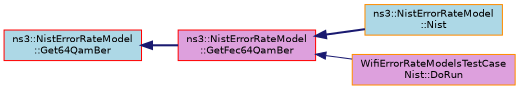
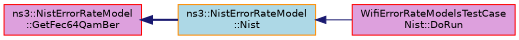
(73, 45) -> none
(339, 57) -> (339, 20)
(434, 70) -> (434, 20)
